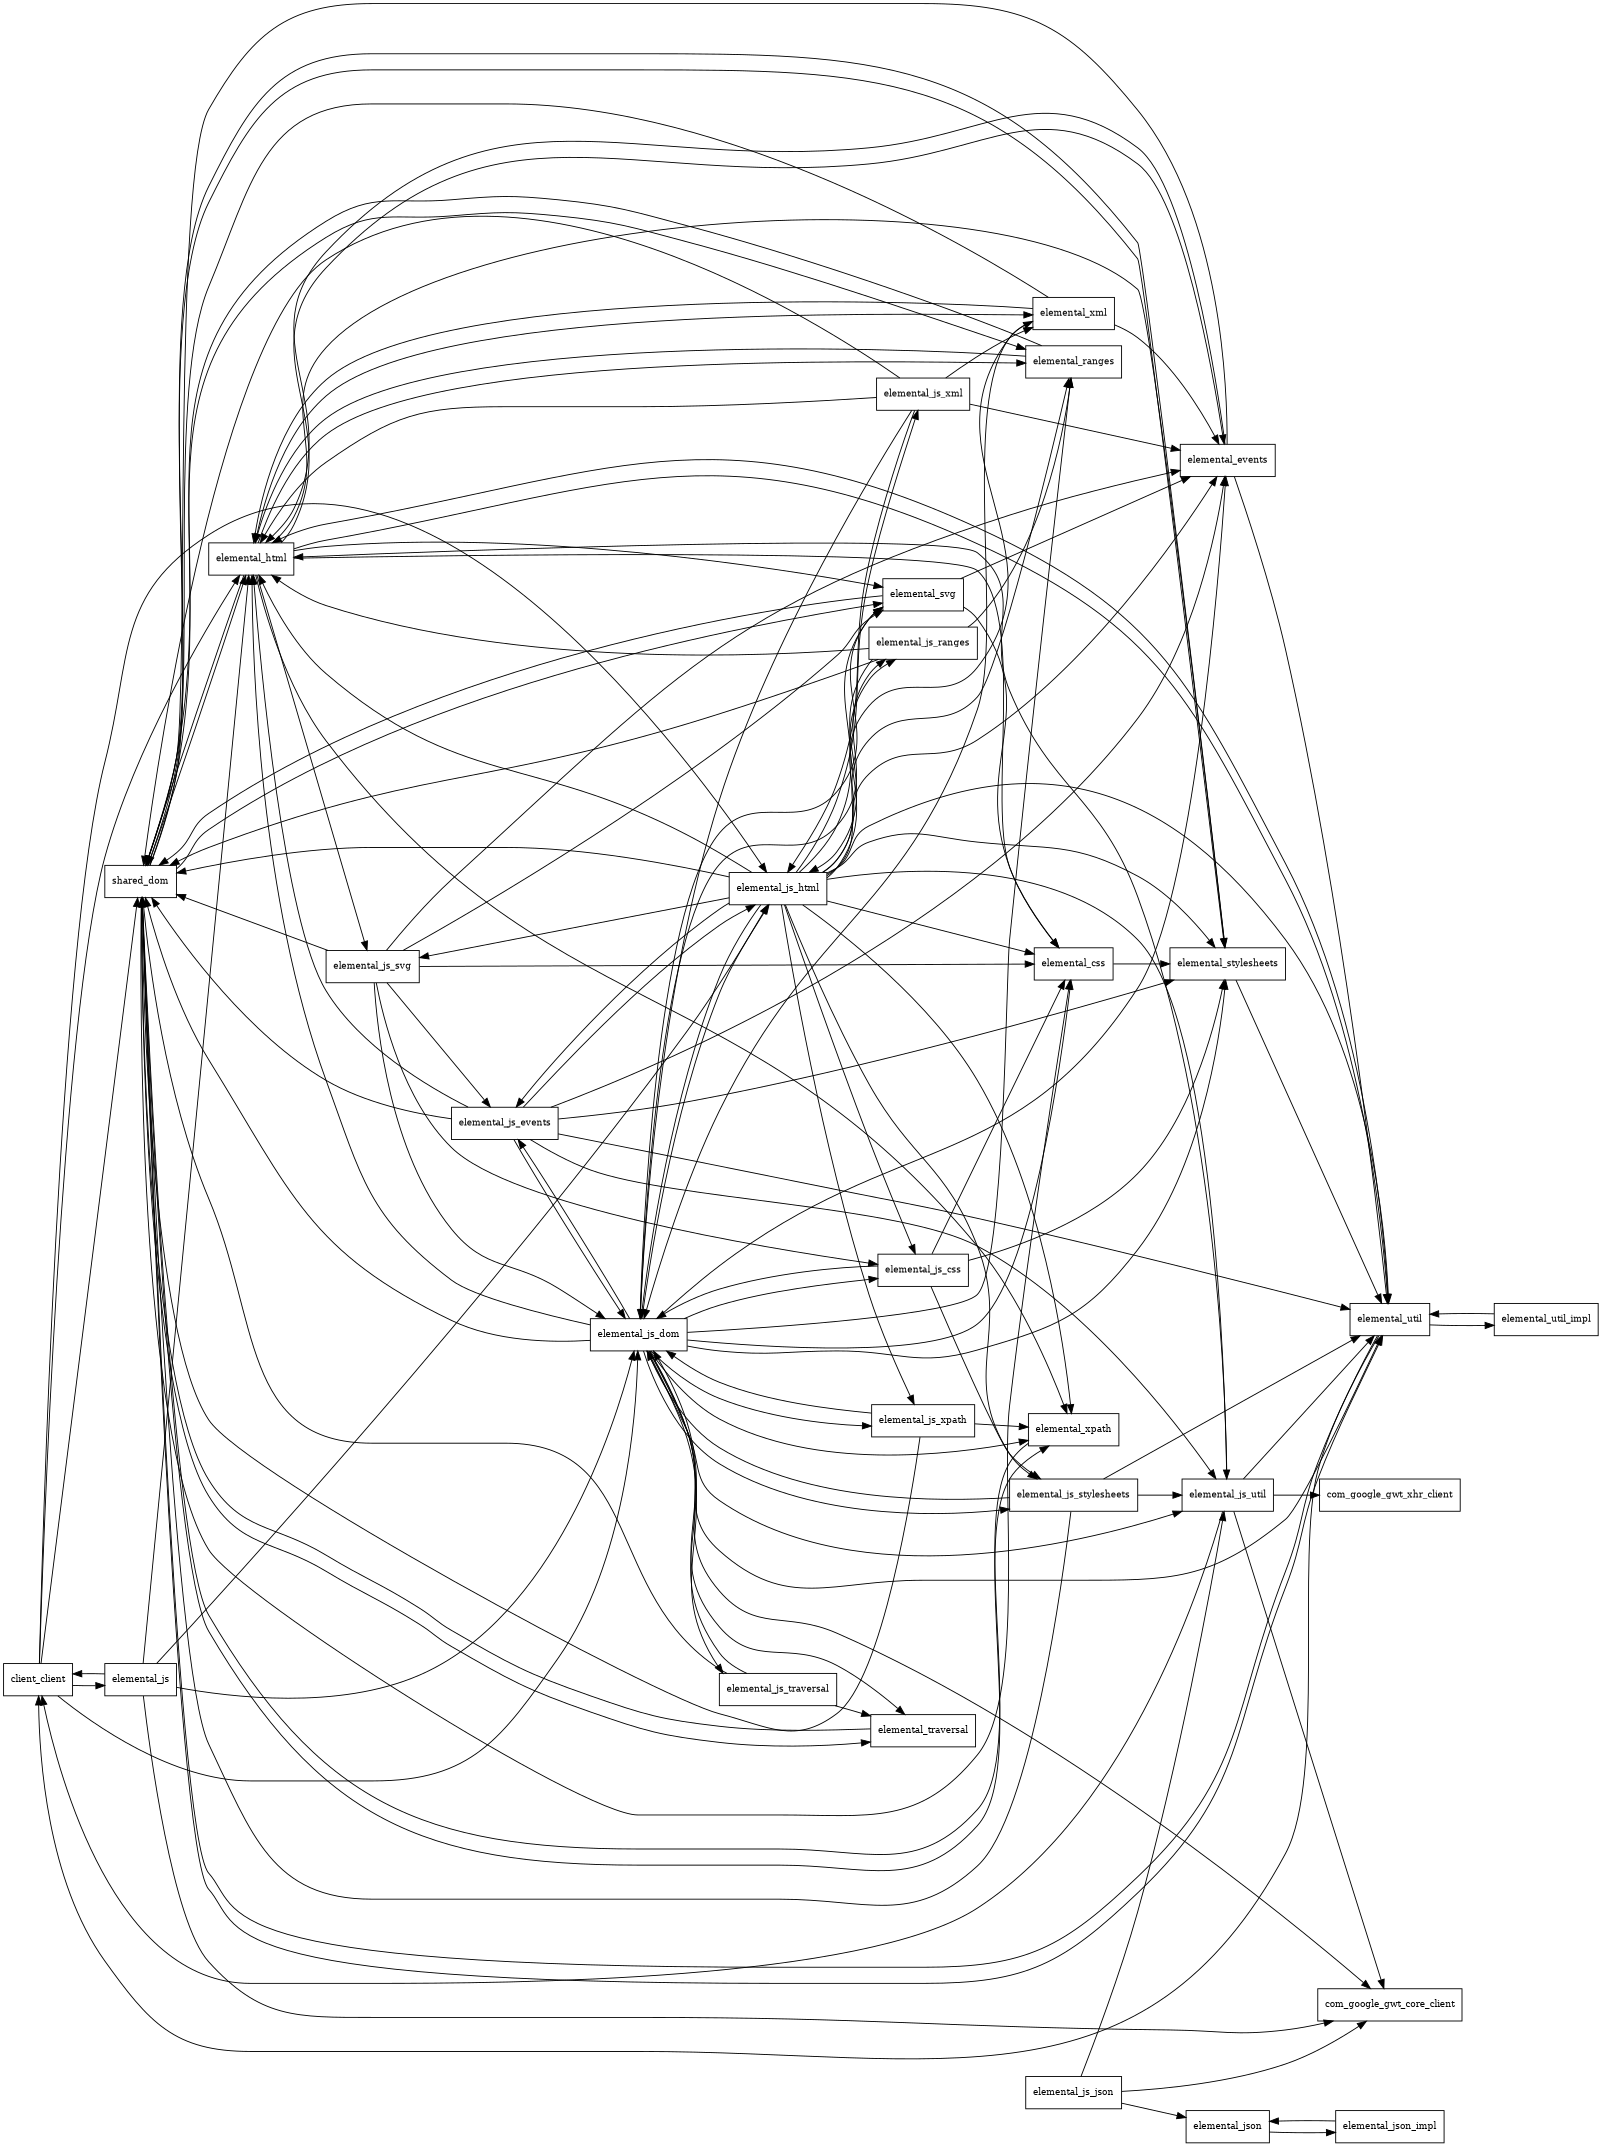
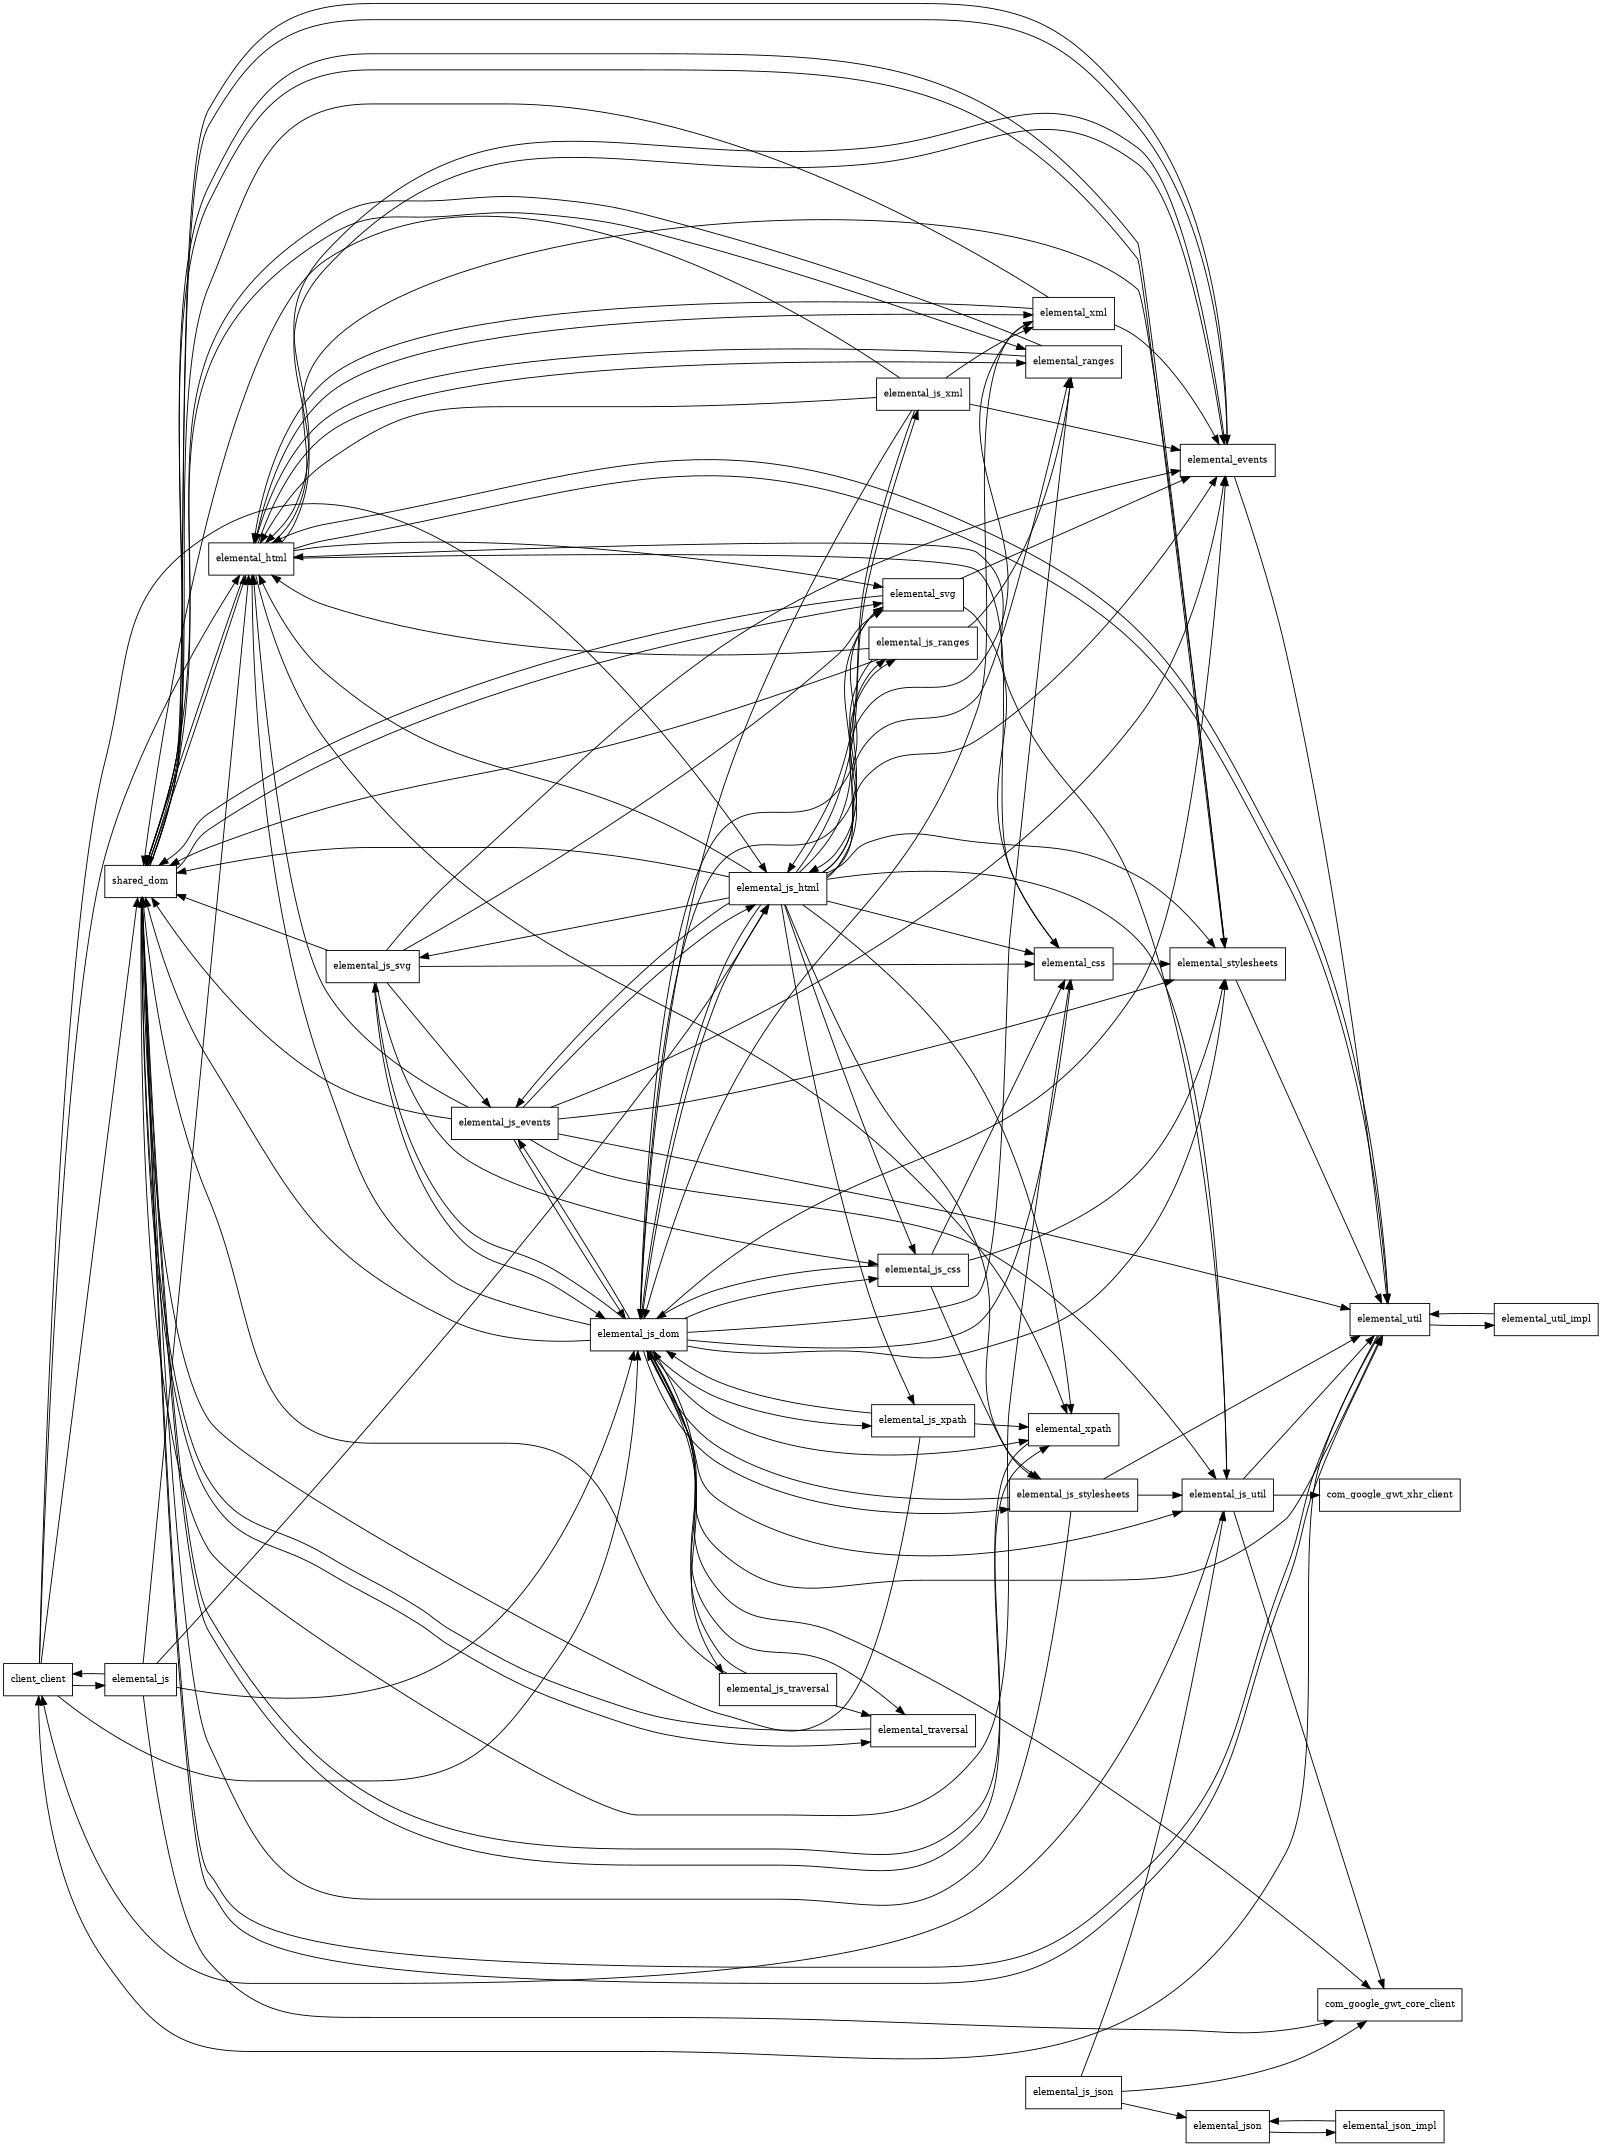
none -> (460, 20)
(308, 749) -> (442, 1200)
(1229, 876) -> none
